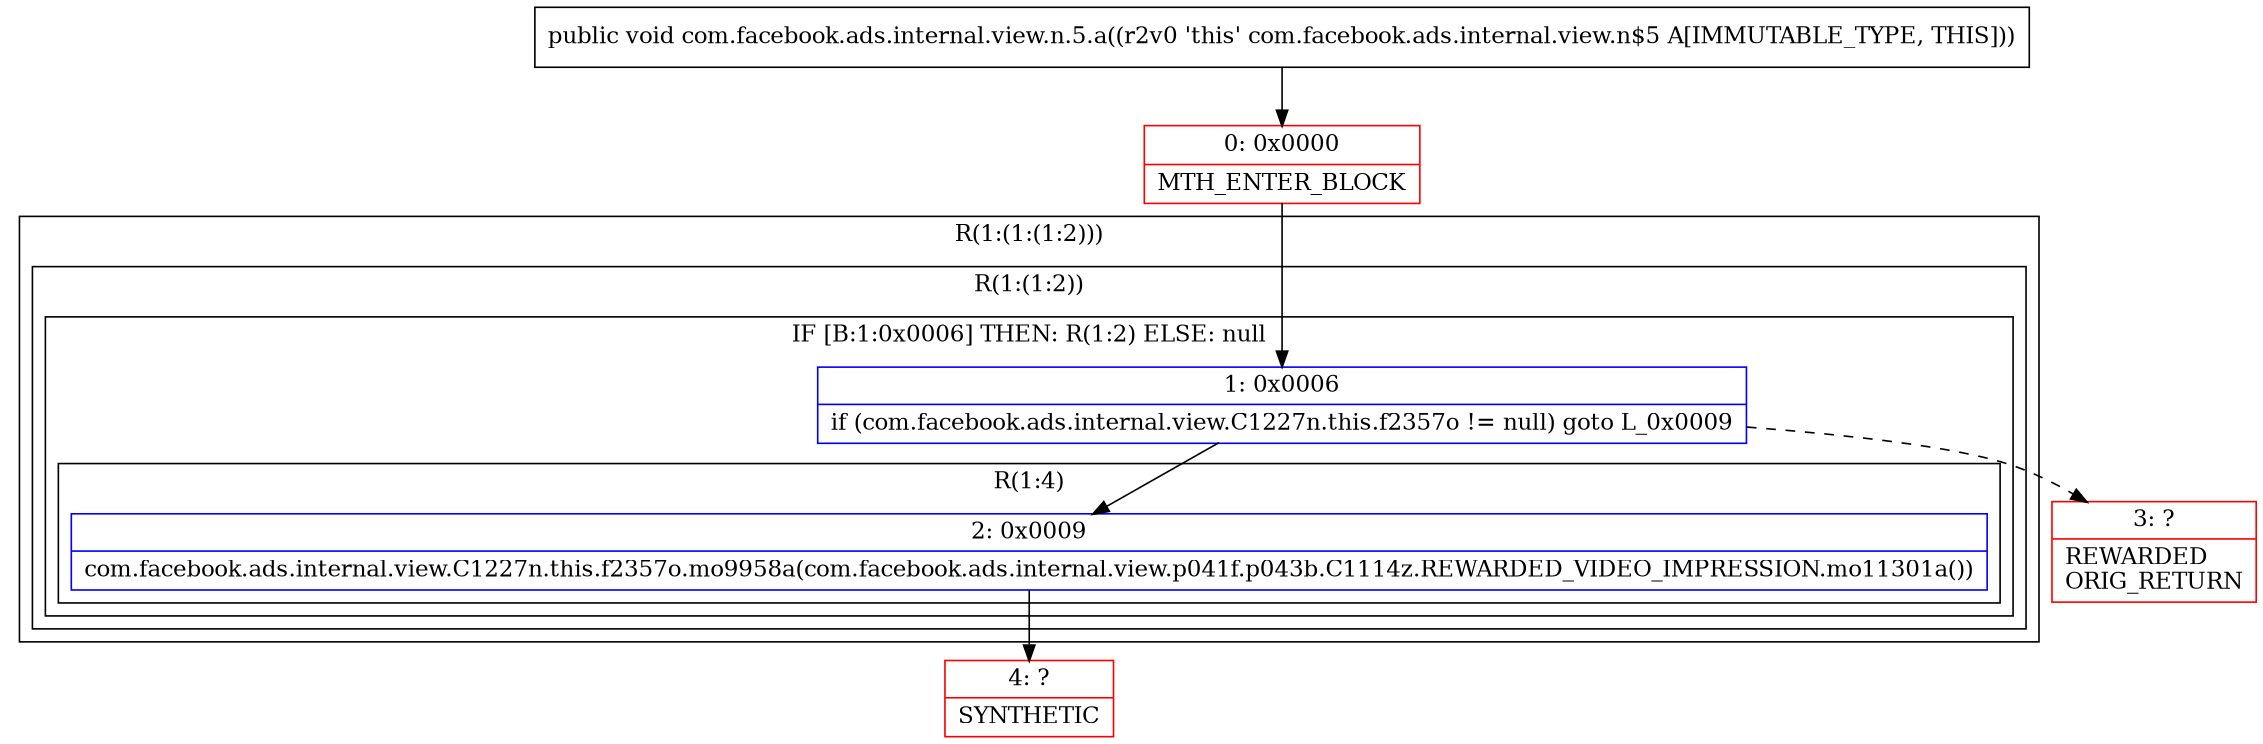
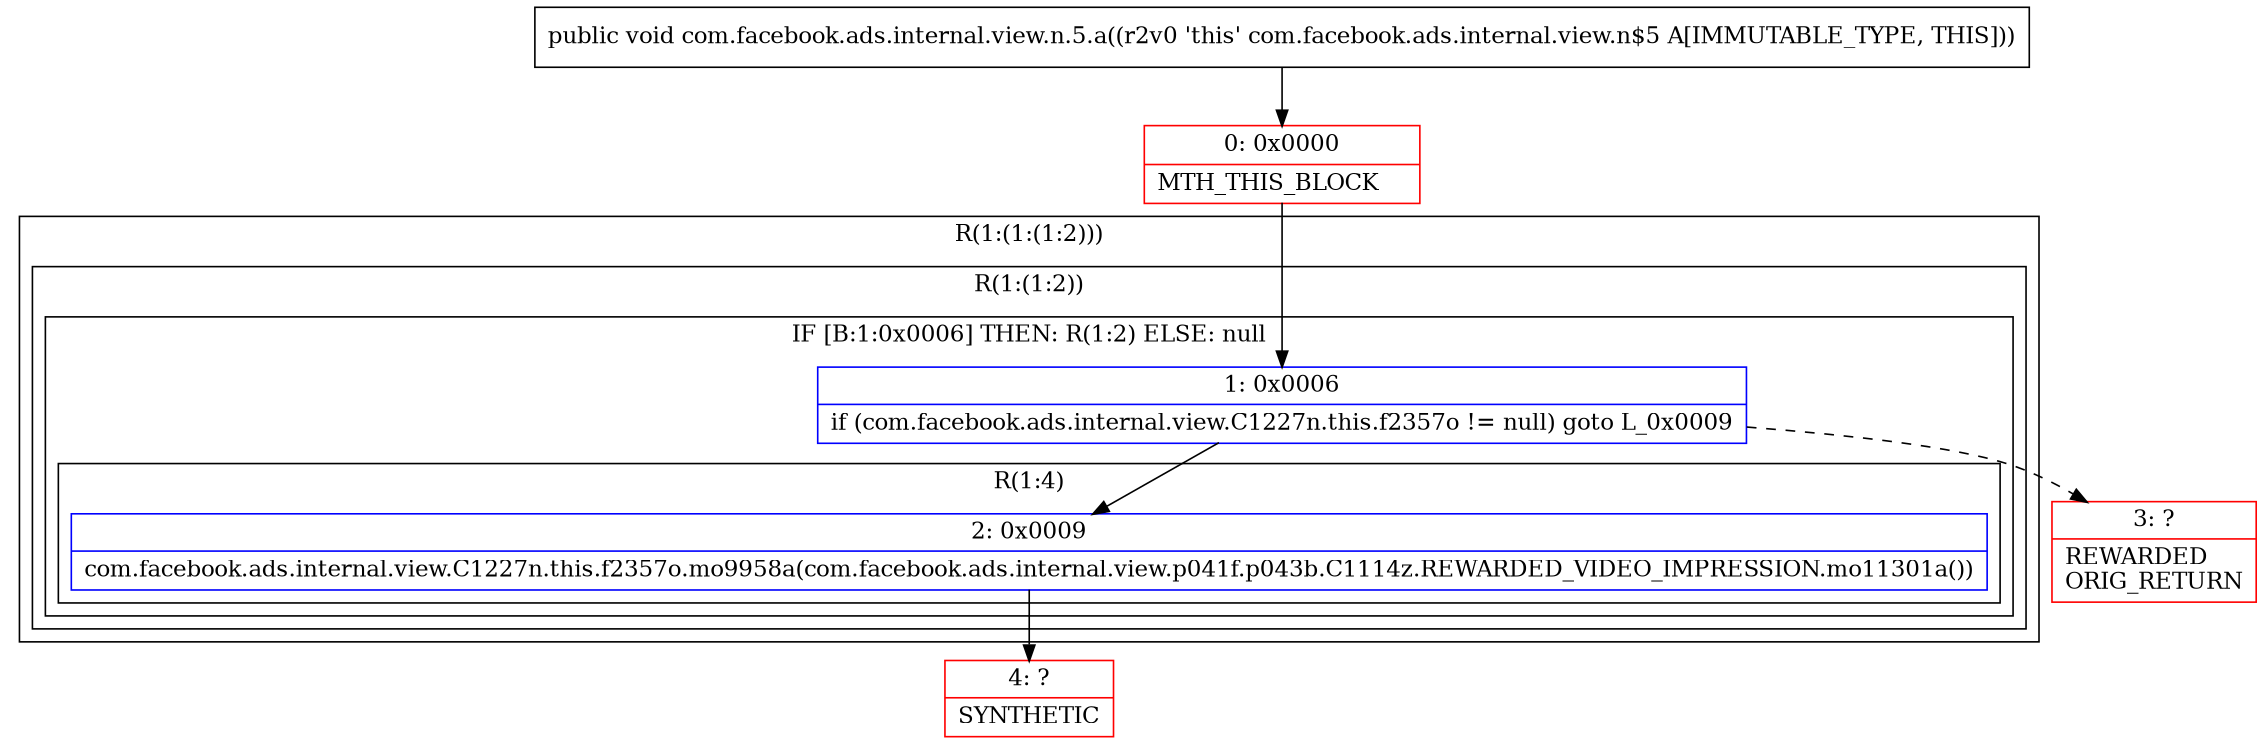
(1282, 183) -> (1268, 183)
